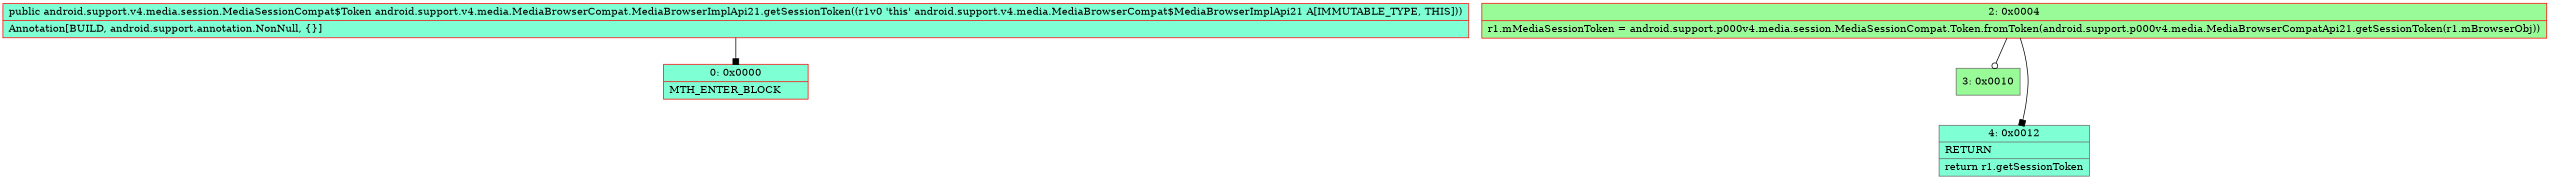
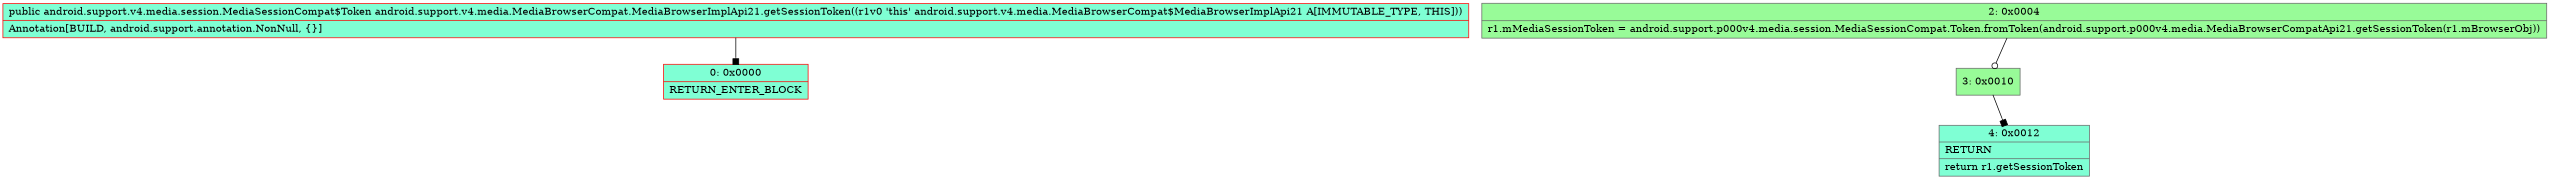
(2014, 21) -> (2014, 21)
(2028, 78) -> (1998, 107)
(725, 90) -> (736, 90)
